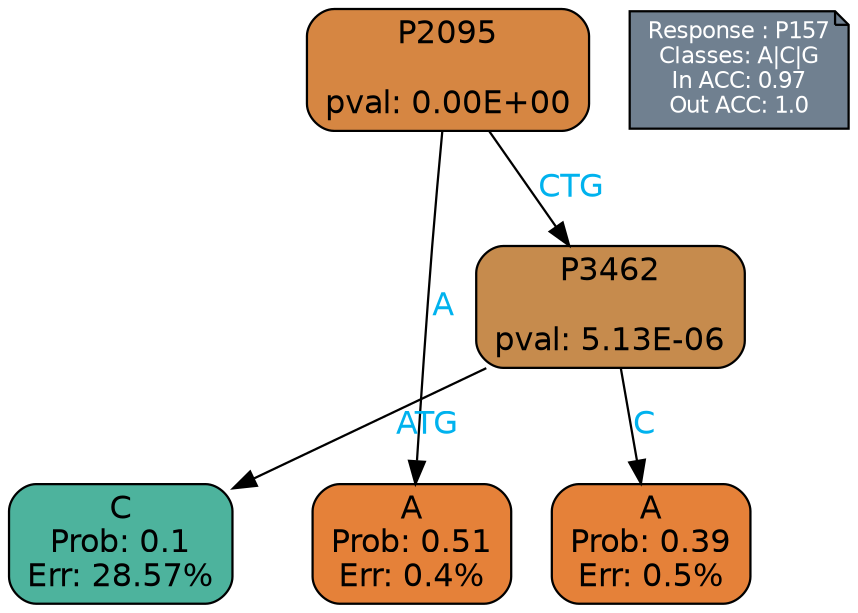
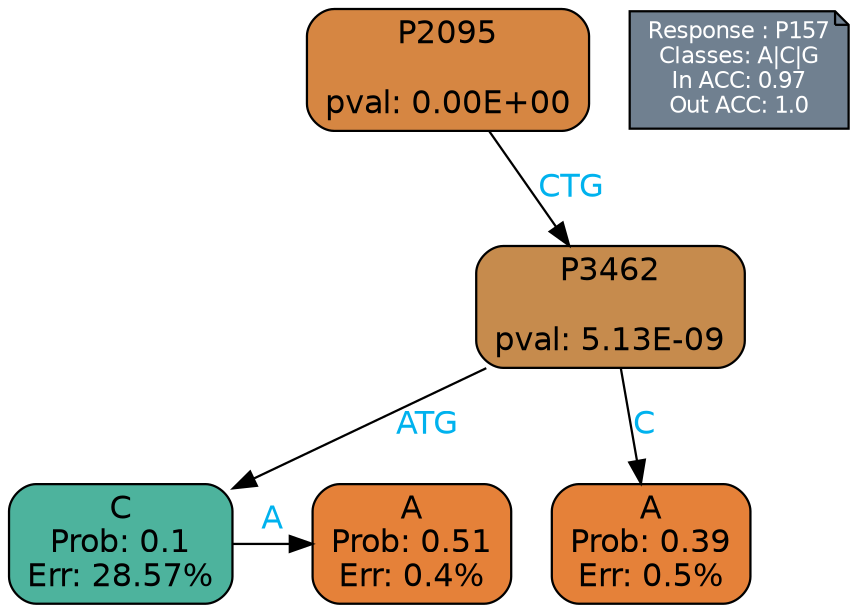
(428, 296) -> (261, 544)
(611, 307) -> (611, 307)
